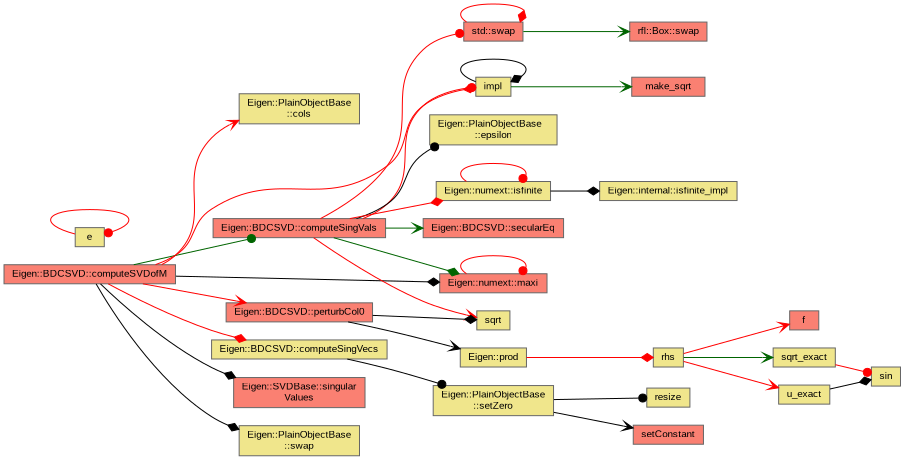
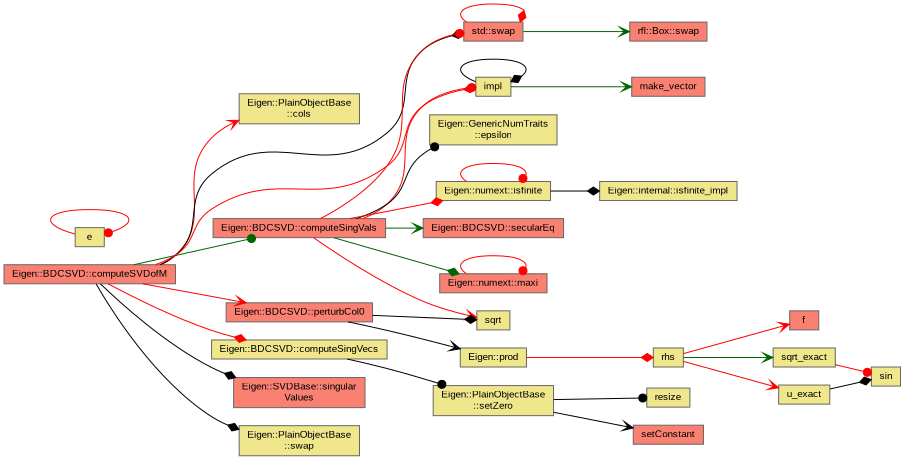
(668, 87) -> (668, 87)
(493, 130) -> (493, 130)
(302, 279) -> (307, 154)
